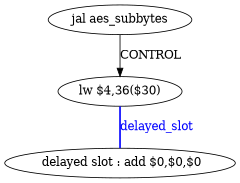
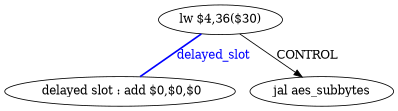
(120, 51) -> (268, 53)
